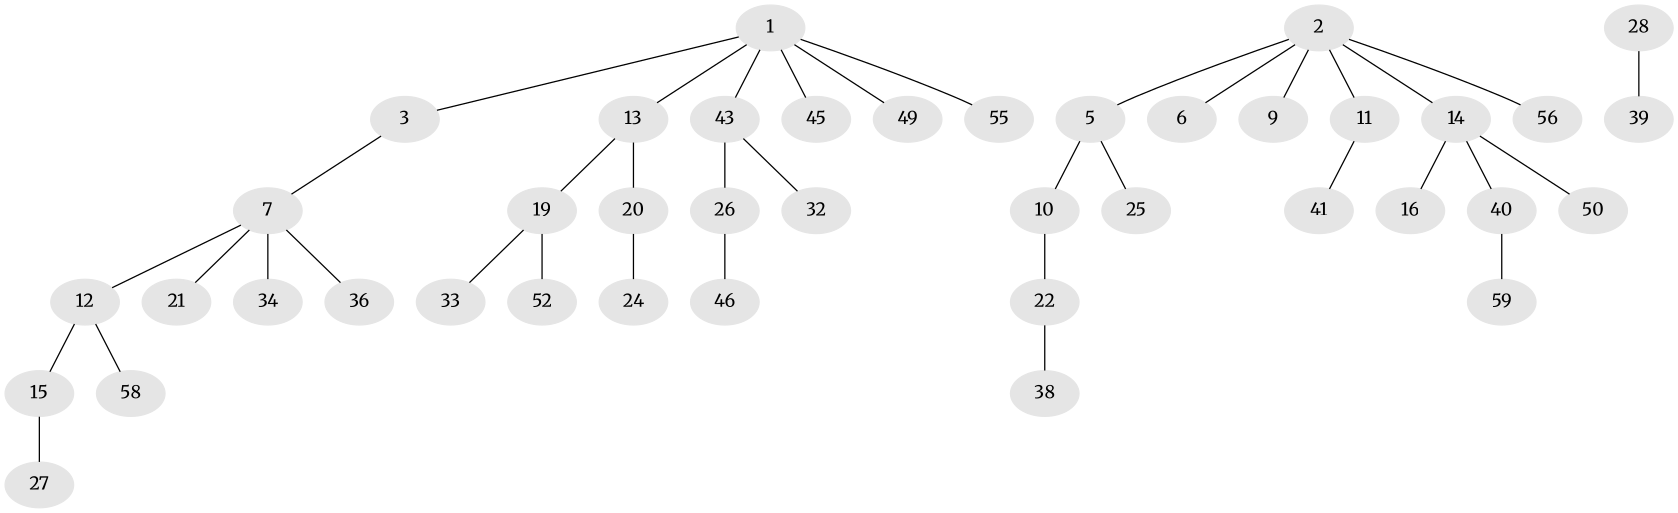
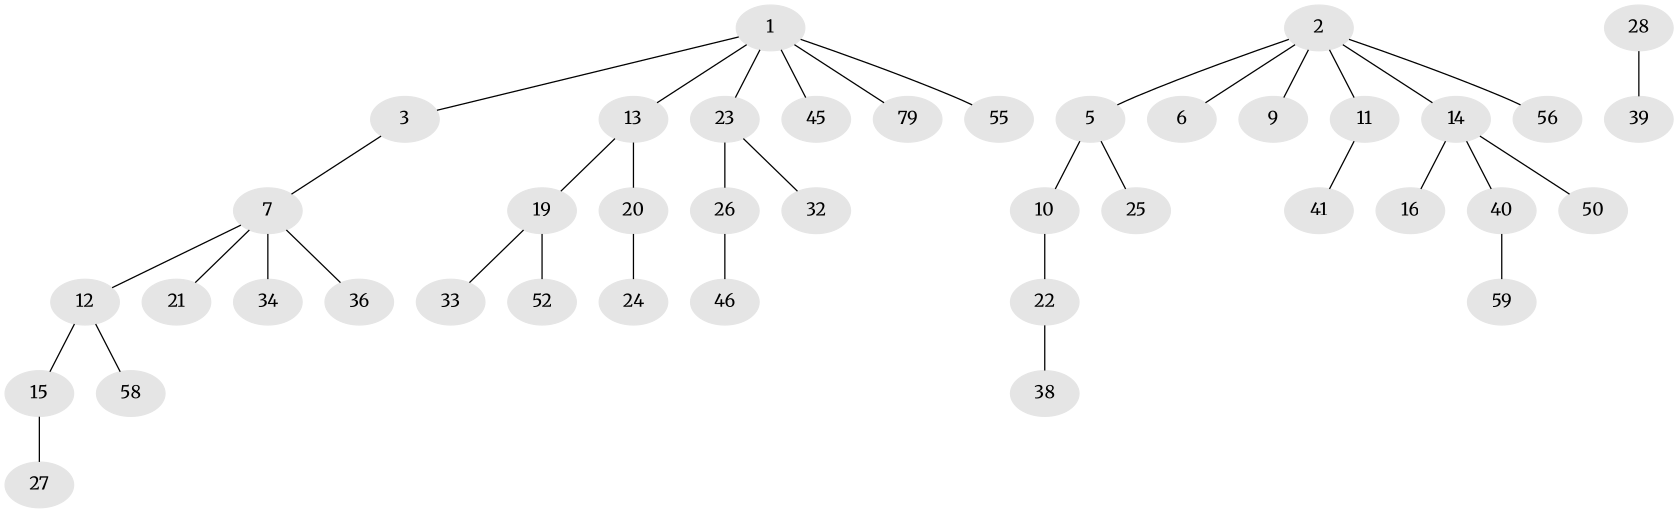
(725, 119) -> (725, 119)
(908, 119) -> (908, 119)
